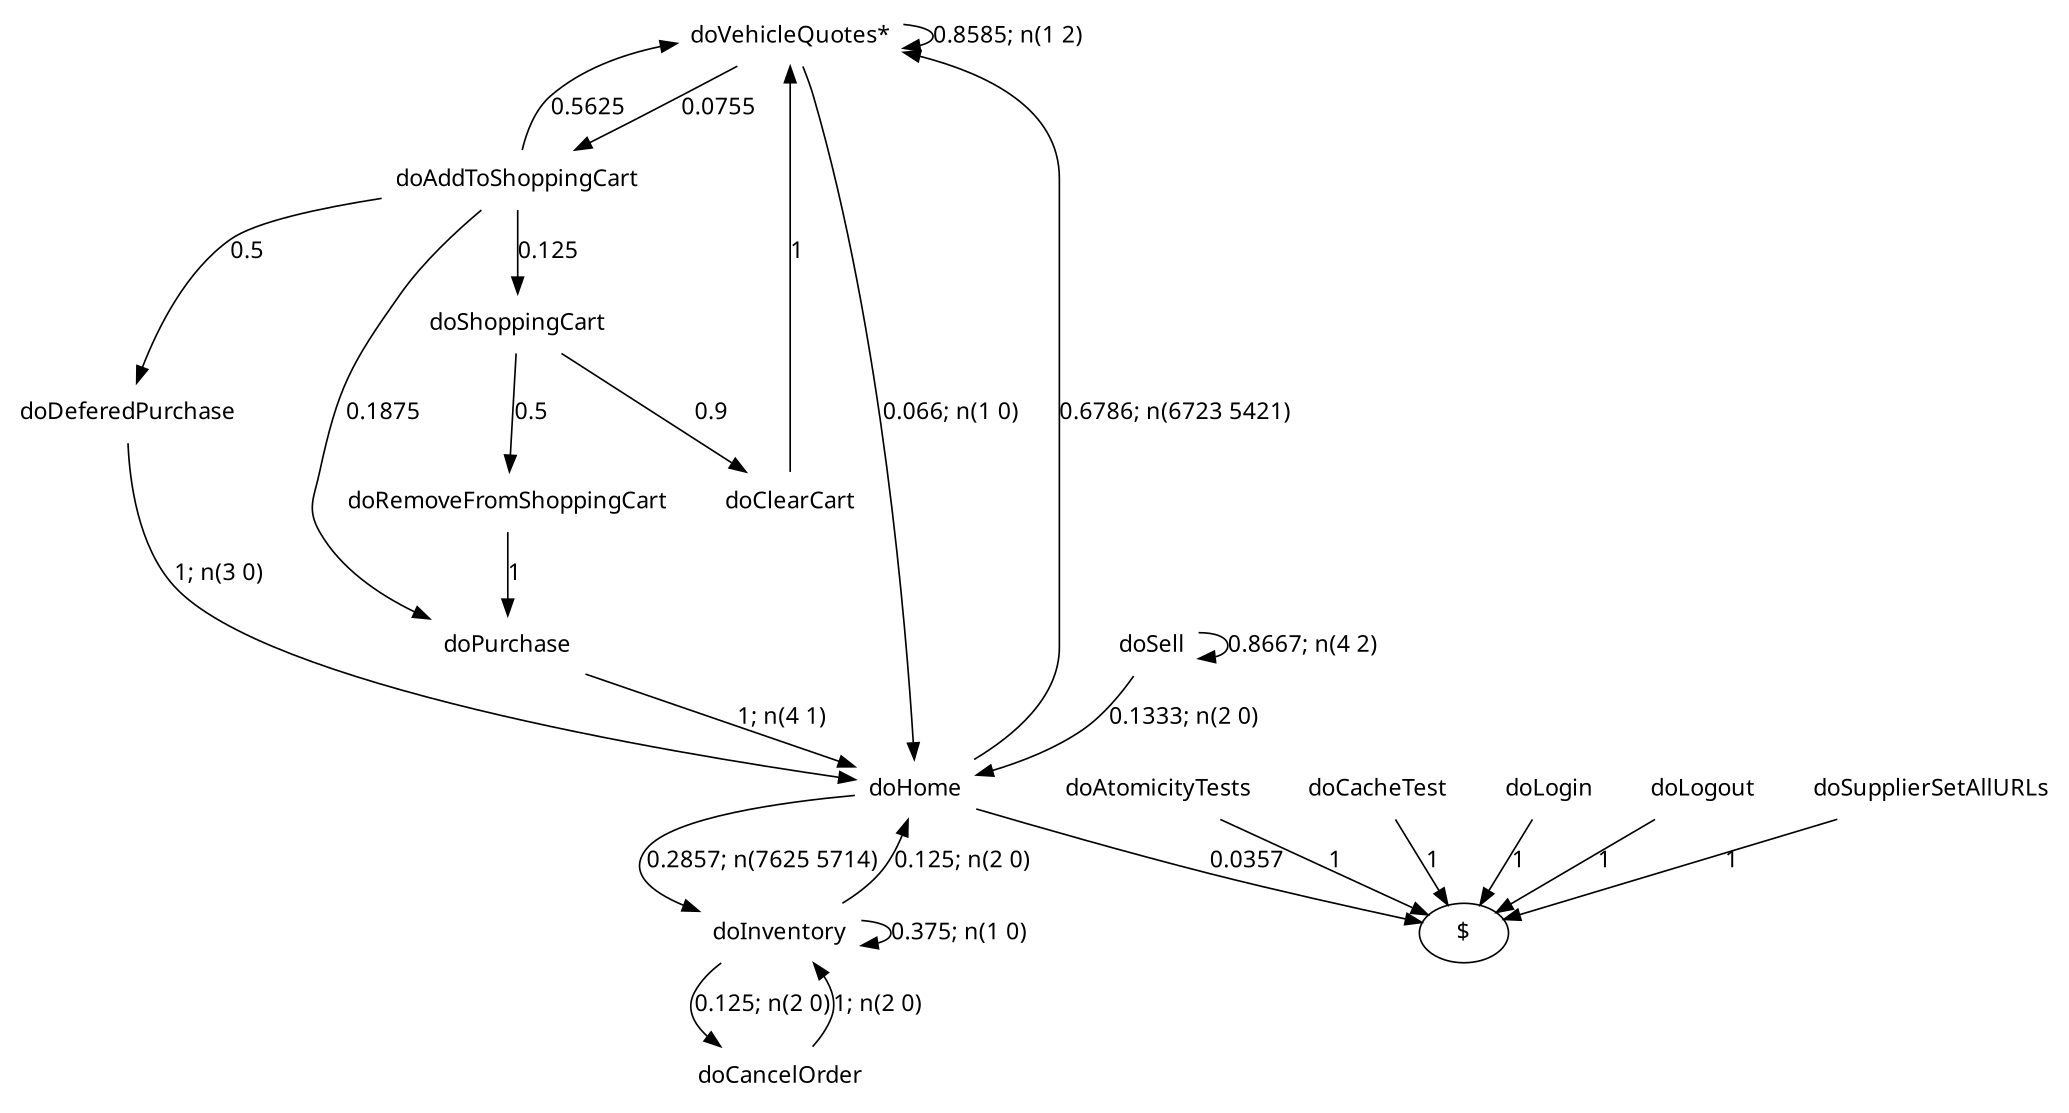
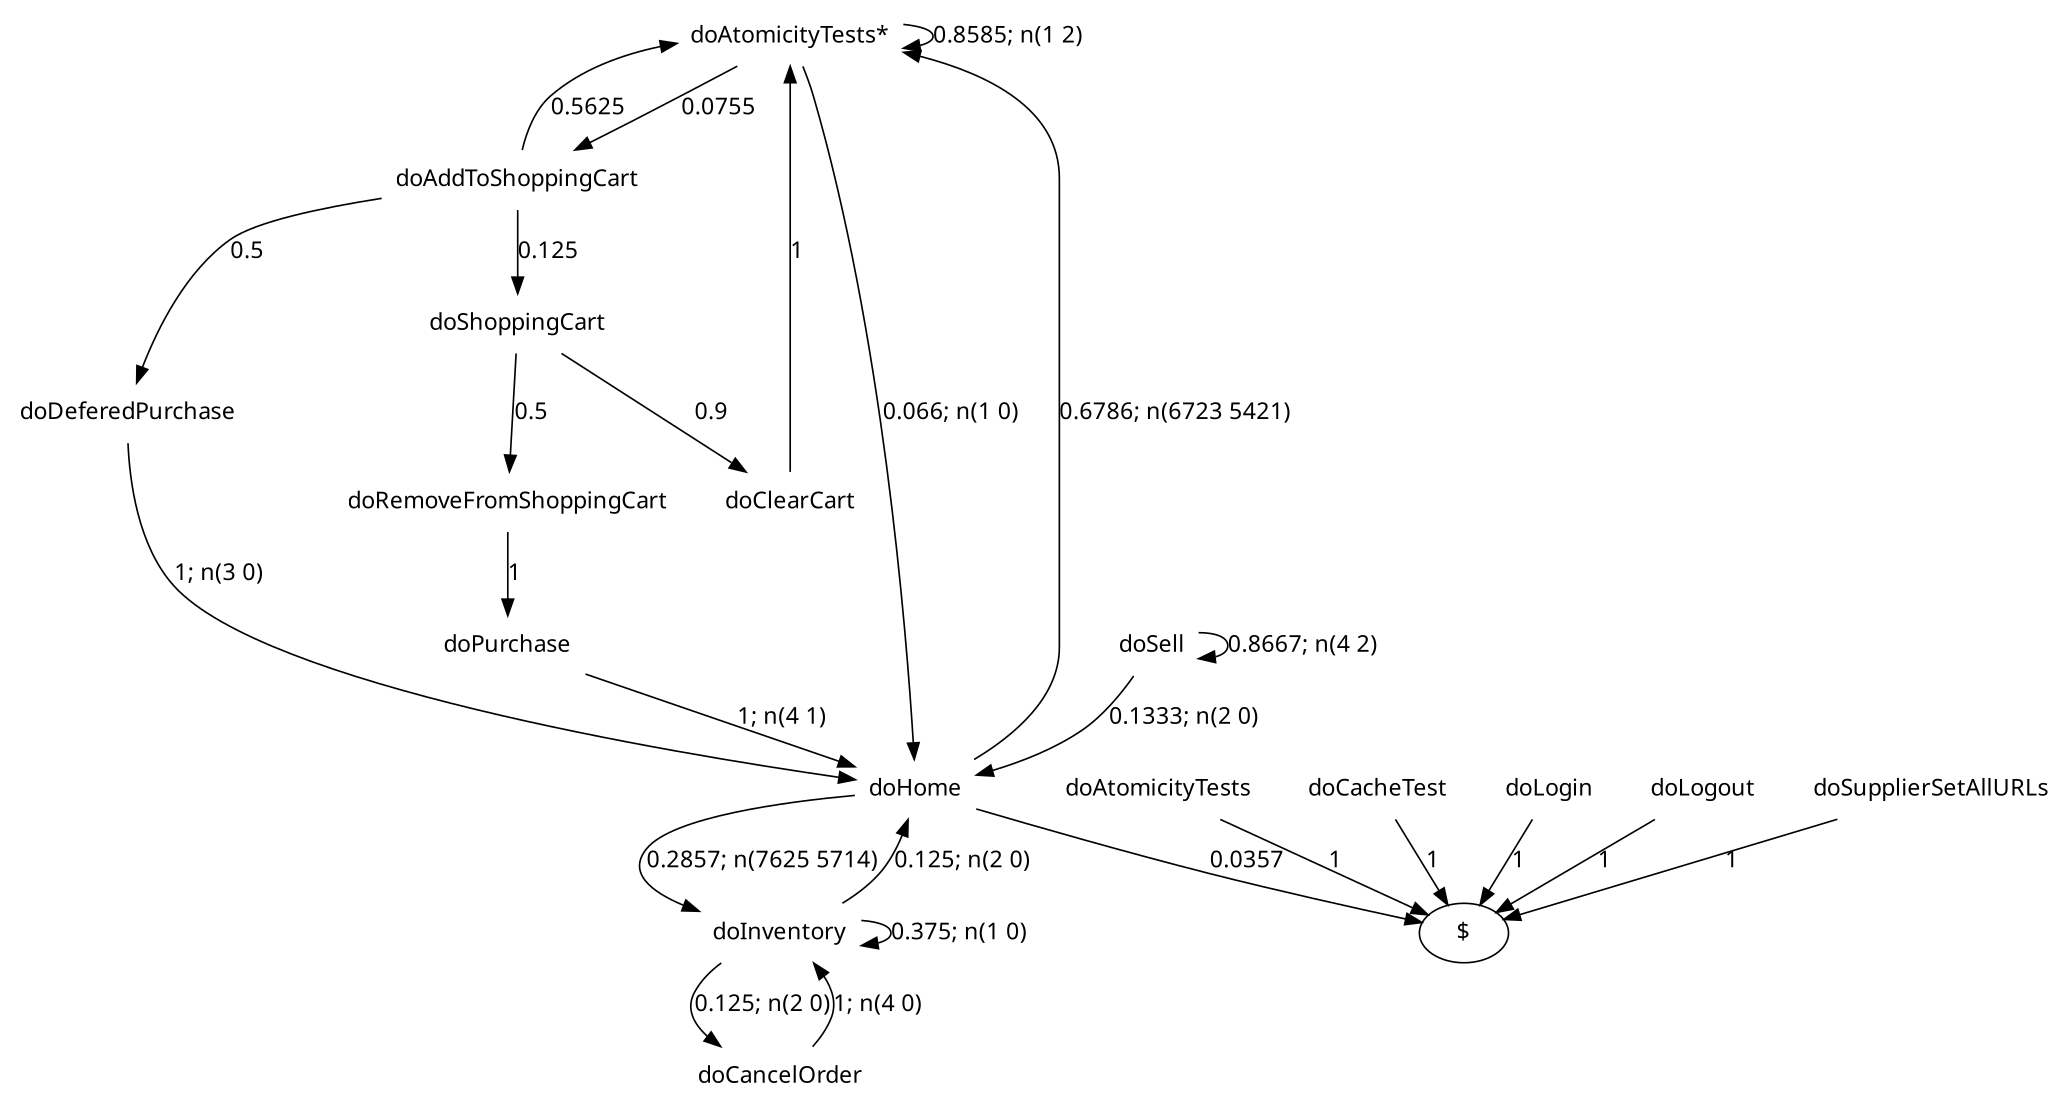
(790, 36) -> (790, 36)
(335, 411) -> none
(879, 1005) -> (879, 1005)
